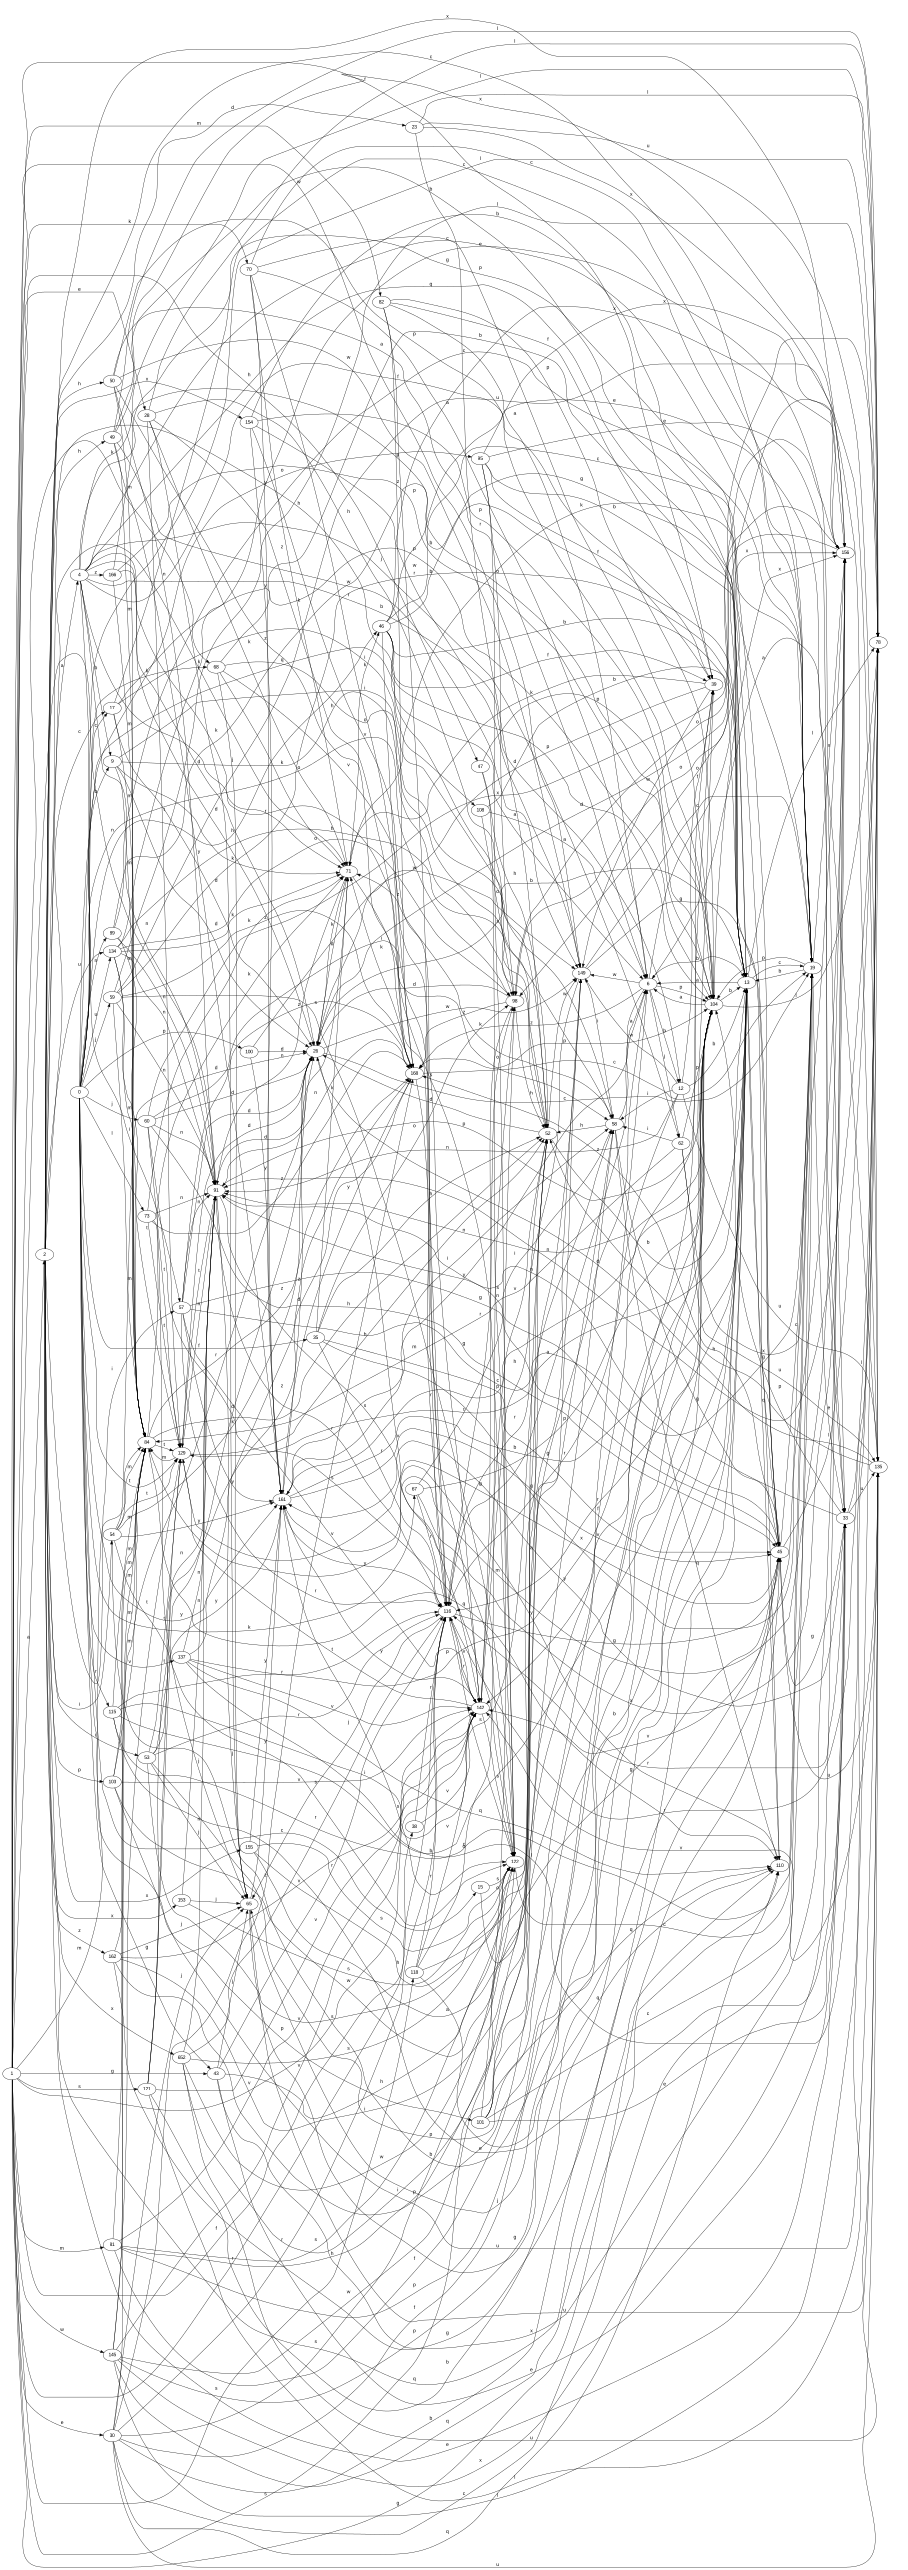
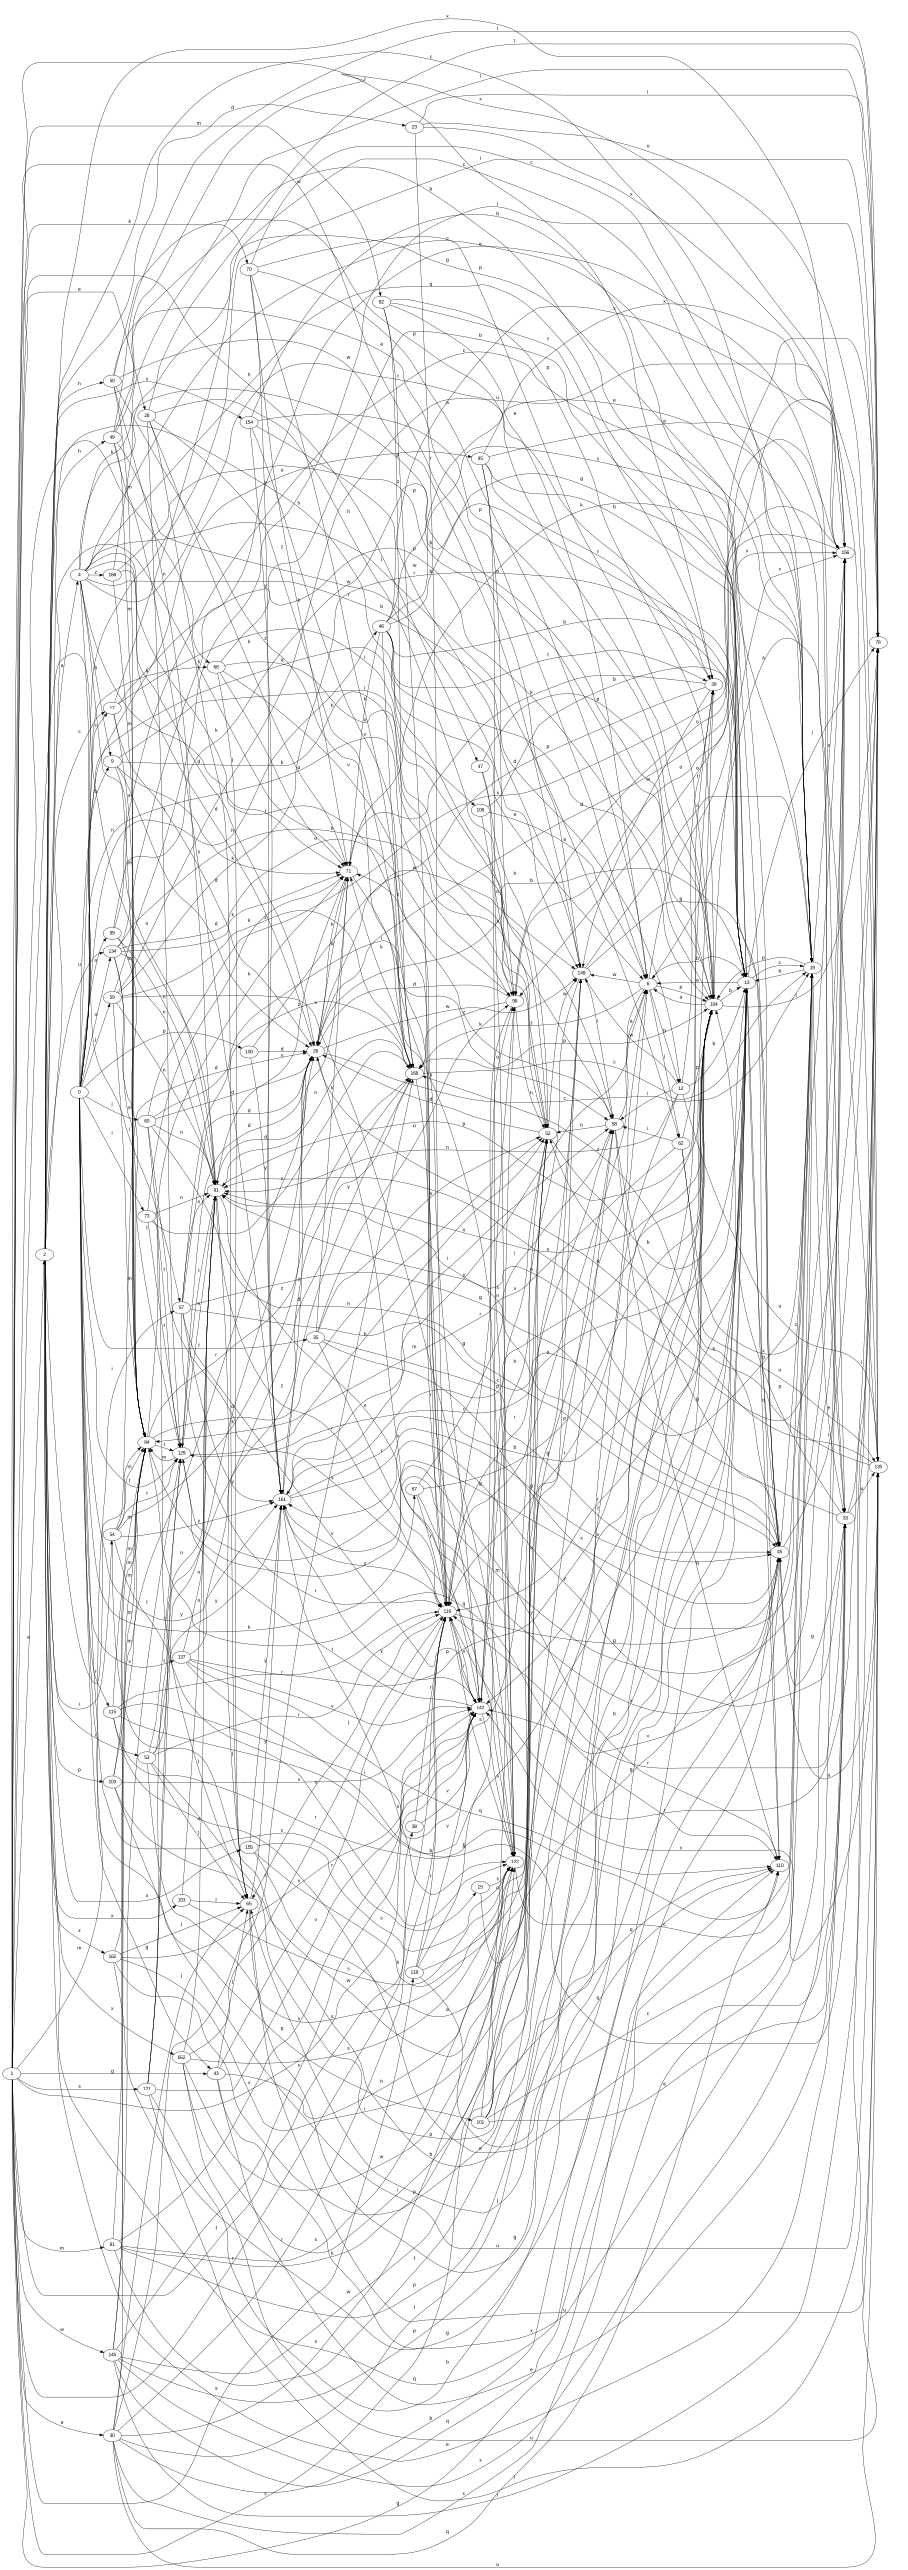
(484, 626) -> (436, 868)
(359, 749) -> (360, 747)
